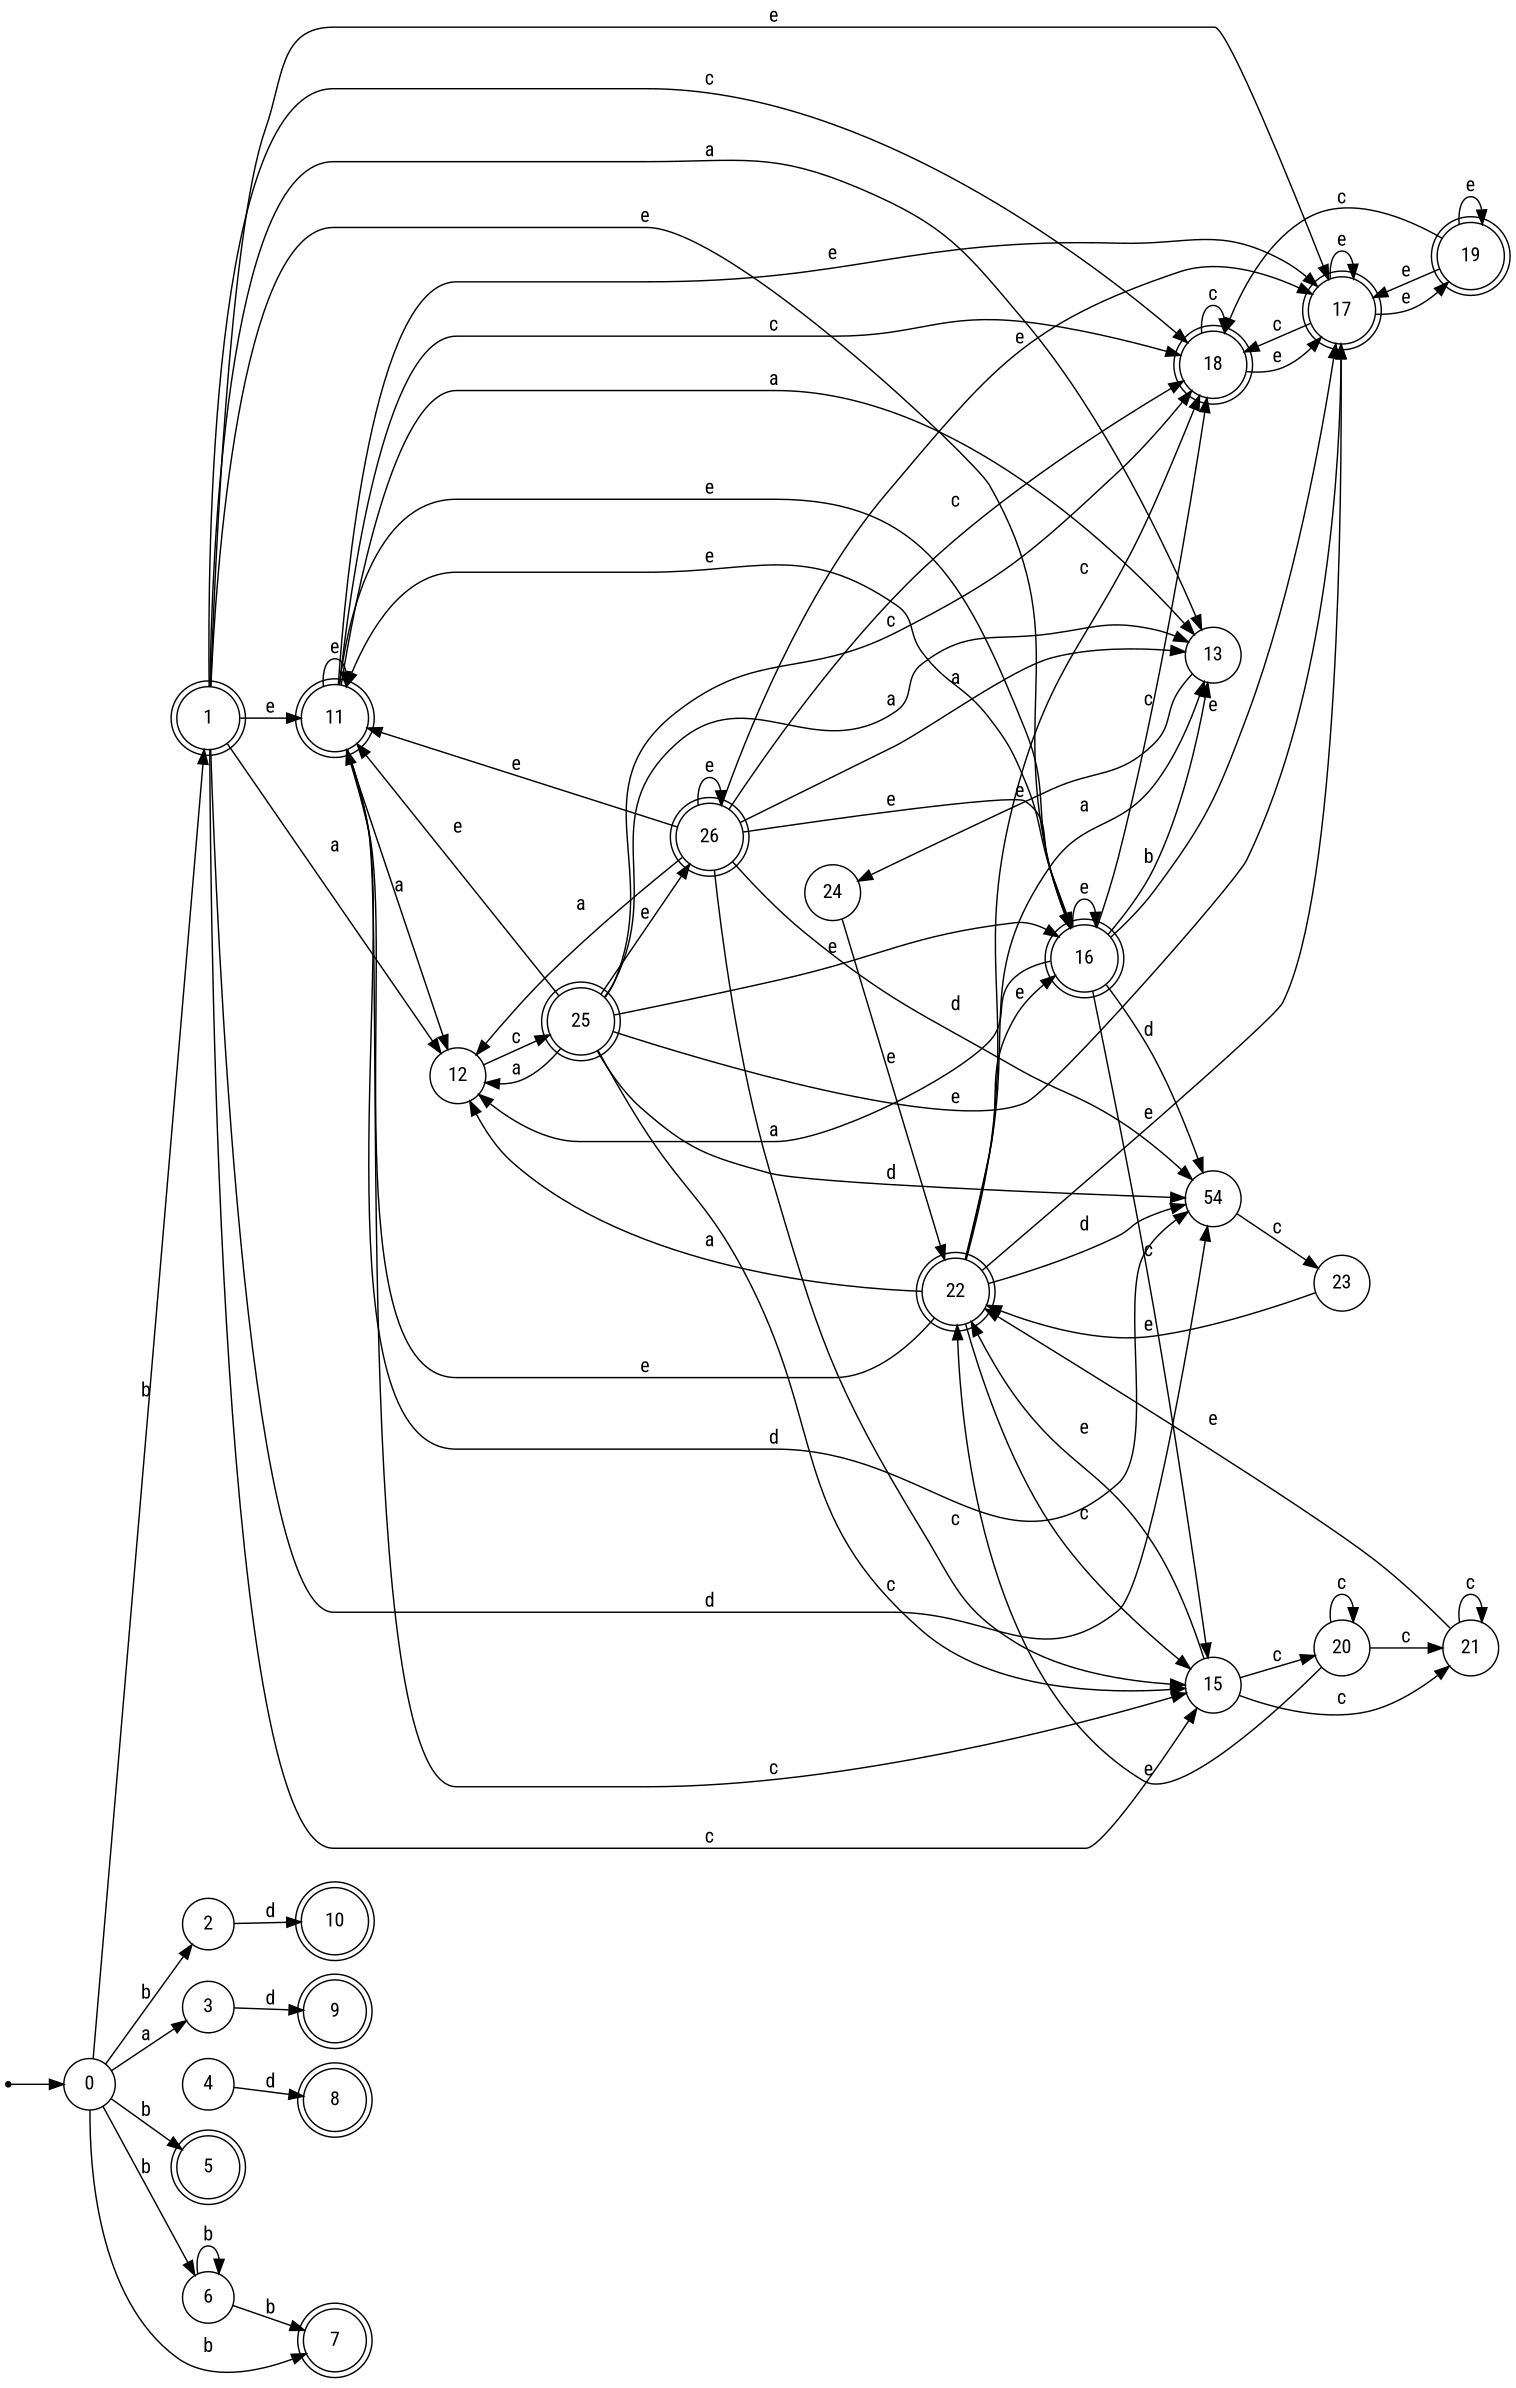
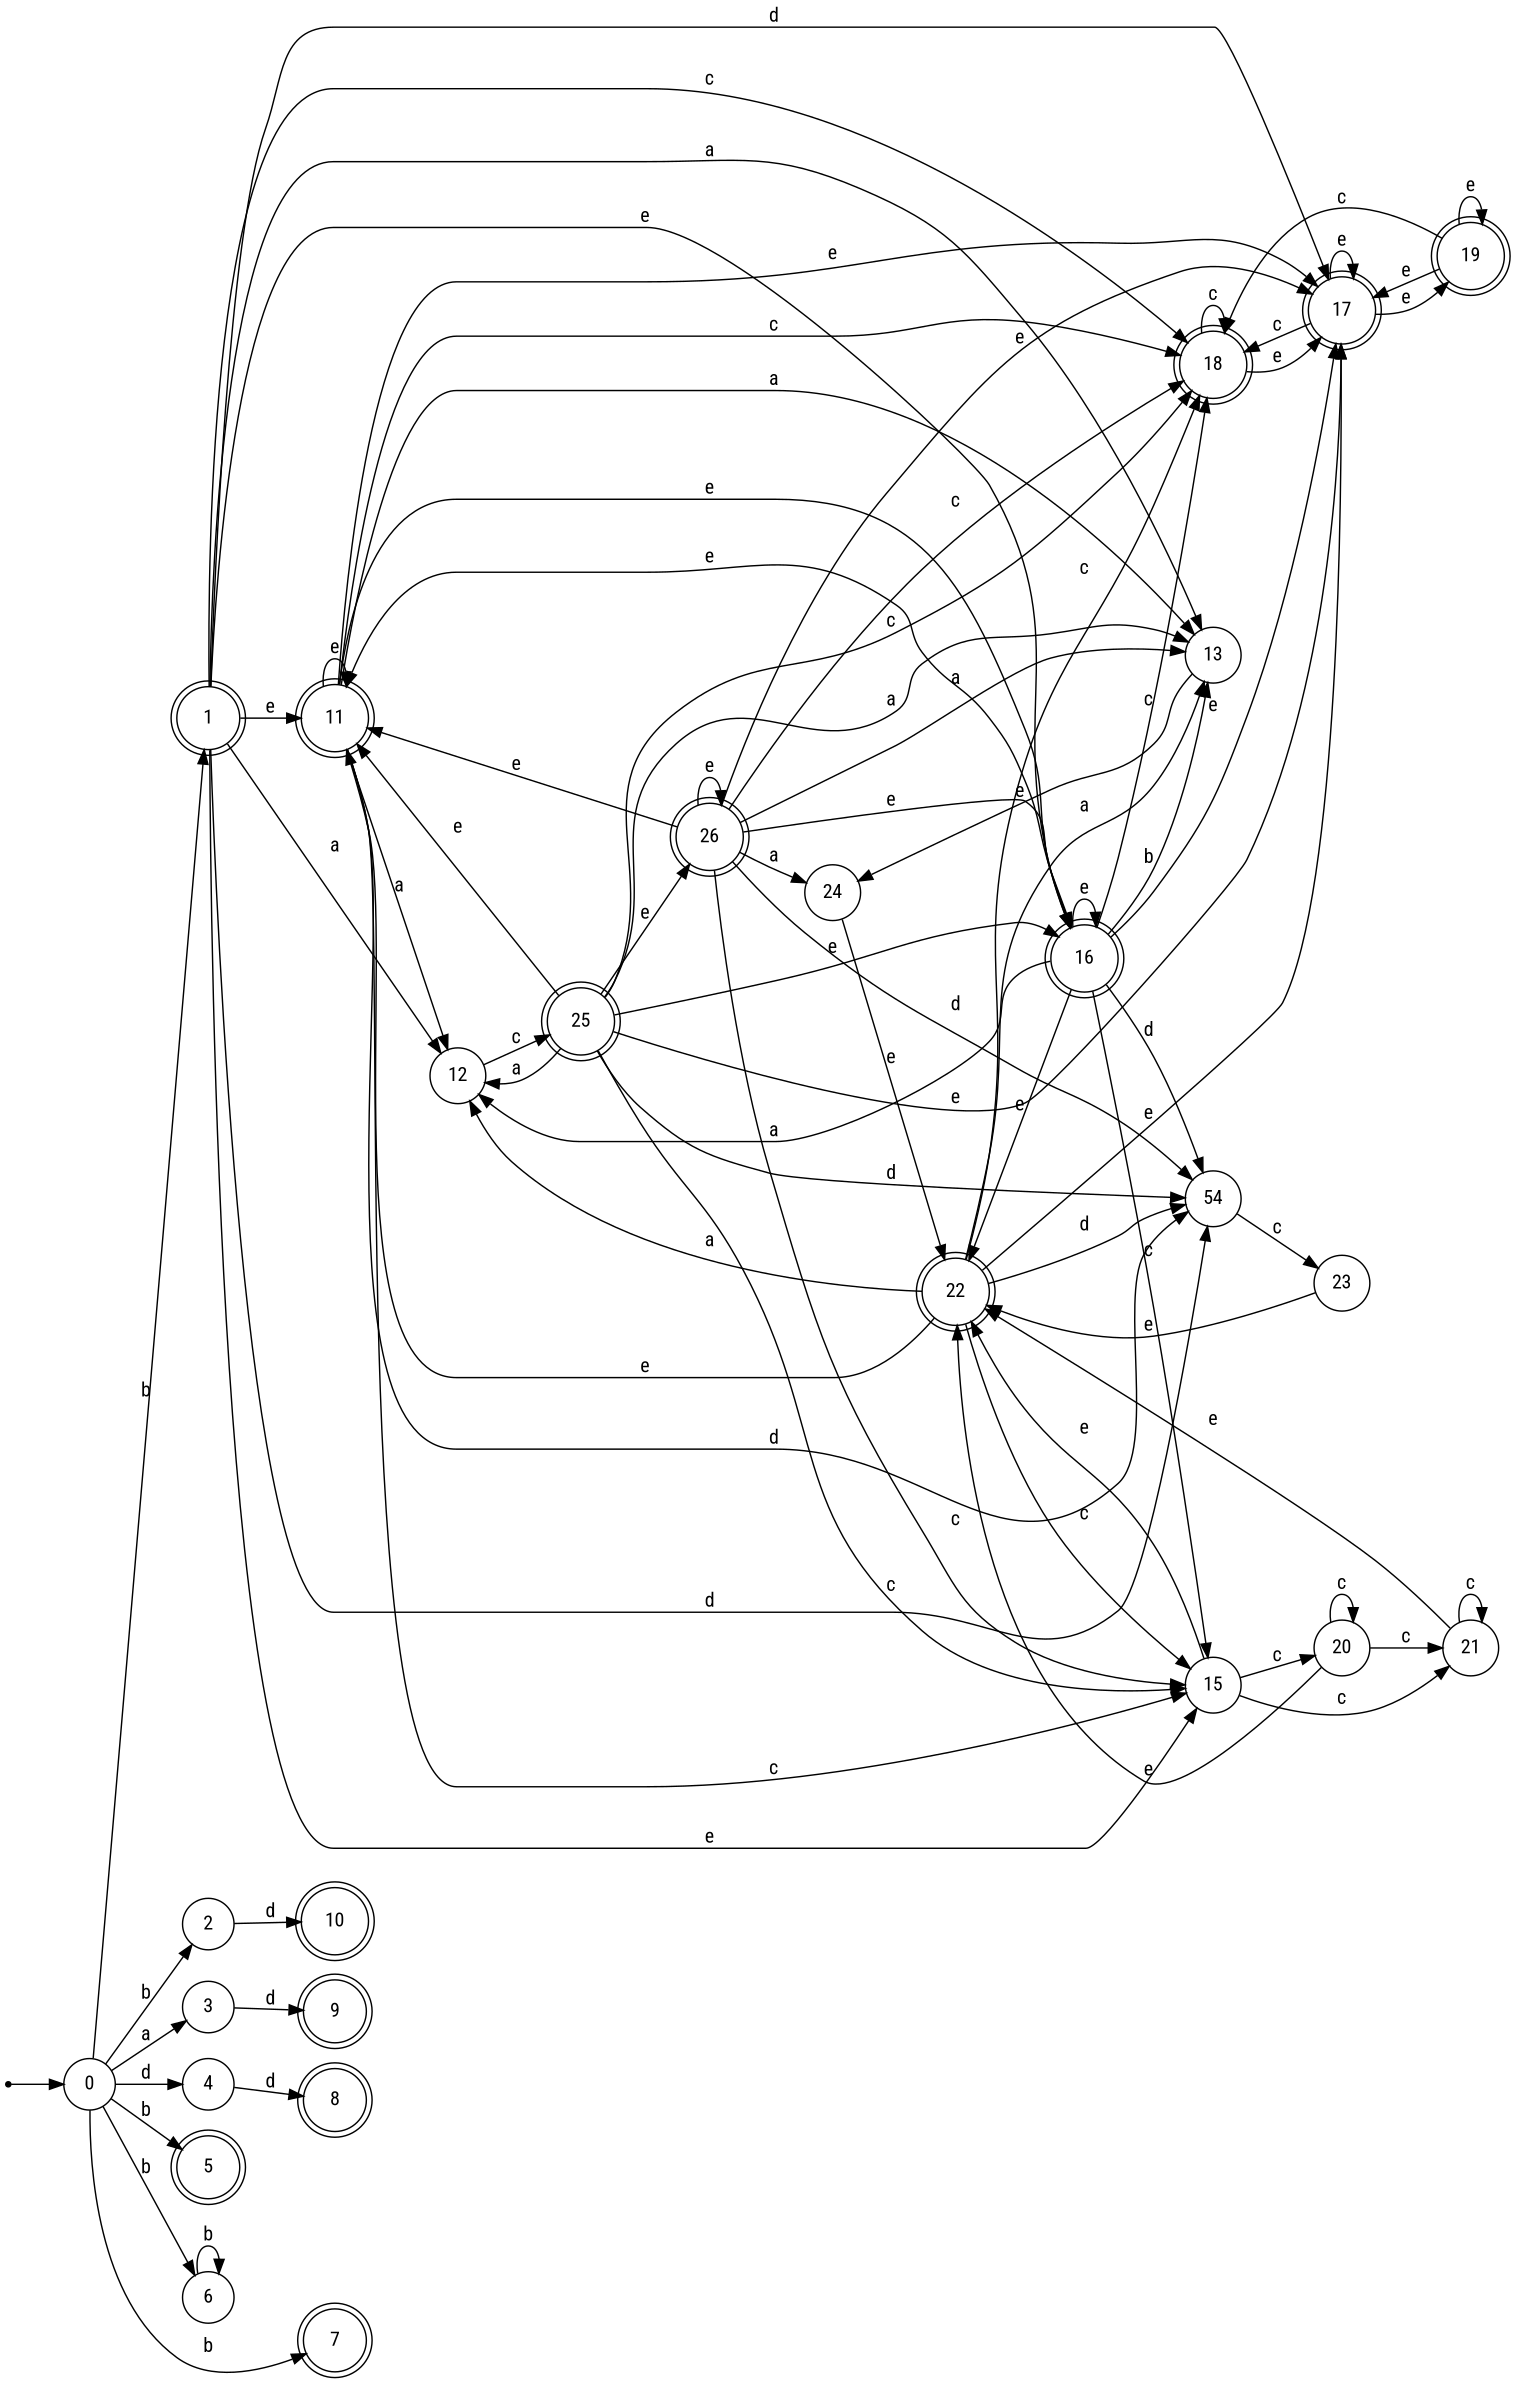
(774, 16) -> (774, 16)
(579, 945) -> (766, 865)
(994, 1116) -> (1023, 1118)
(710, 1838) -> (710, 1838)
none -> (142, 2084)
(262, 2316) -> none
